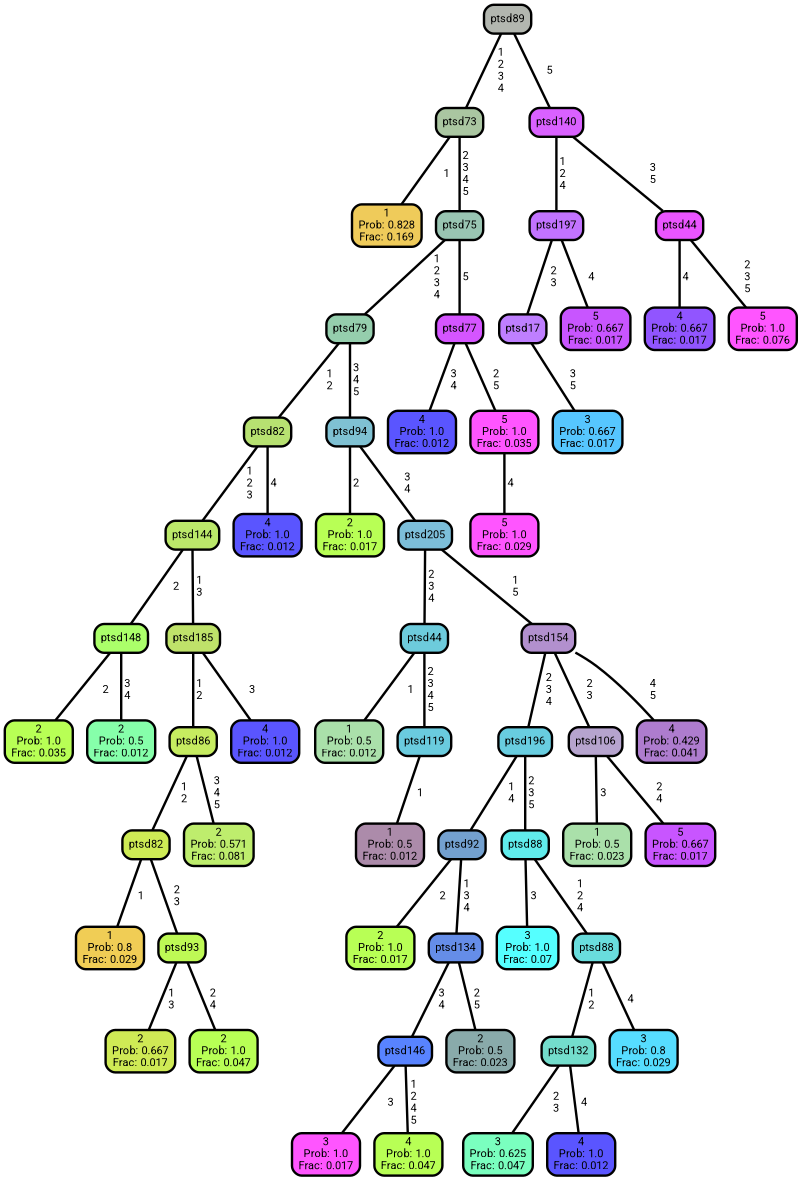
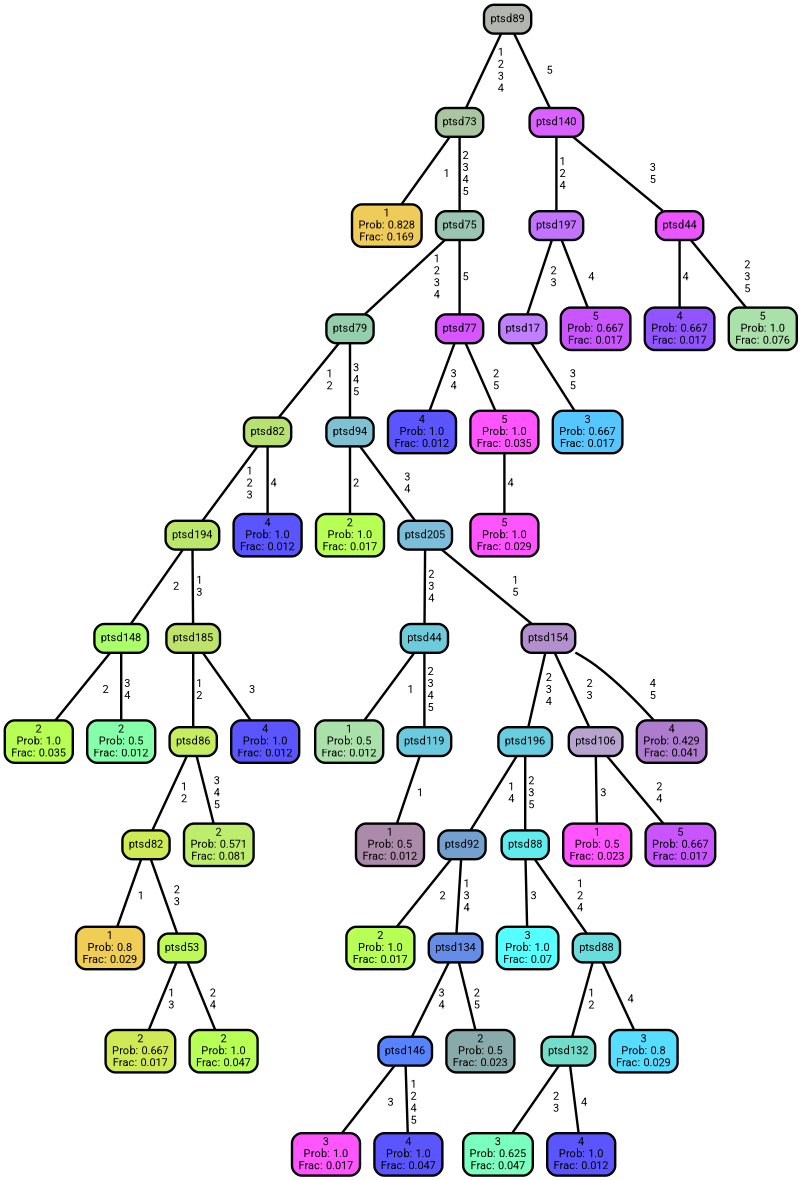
(763, 329) -> (763, 329)
(192, 535) -> (192, 535)
(597, 845) -> (597, 845)
(182, 948) -> (182, 948)
(408, 1154) -> (408, 1154)
